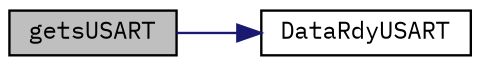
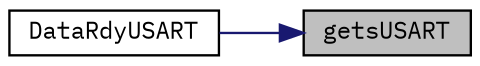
(207, 33) -> (250, 33)
